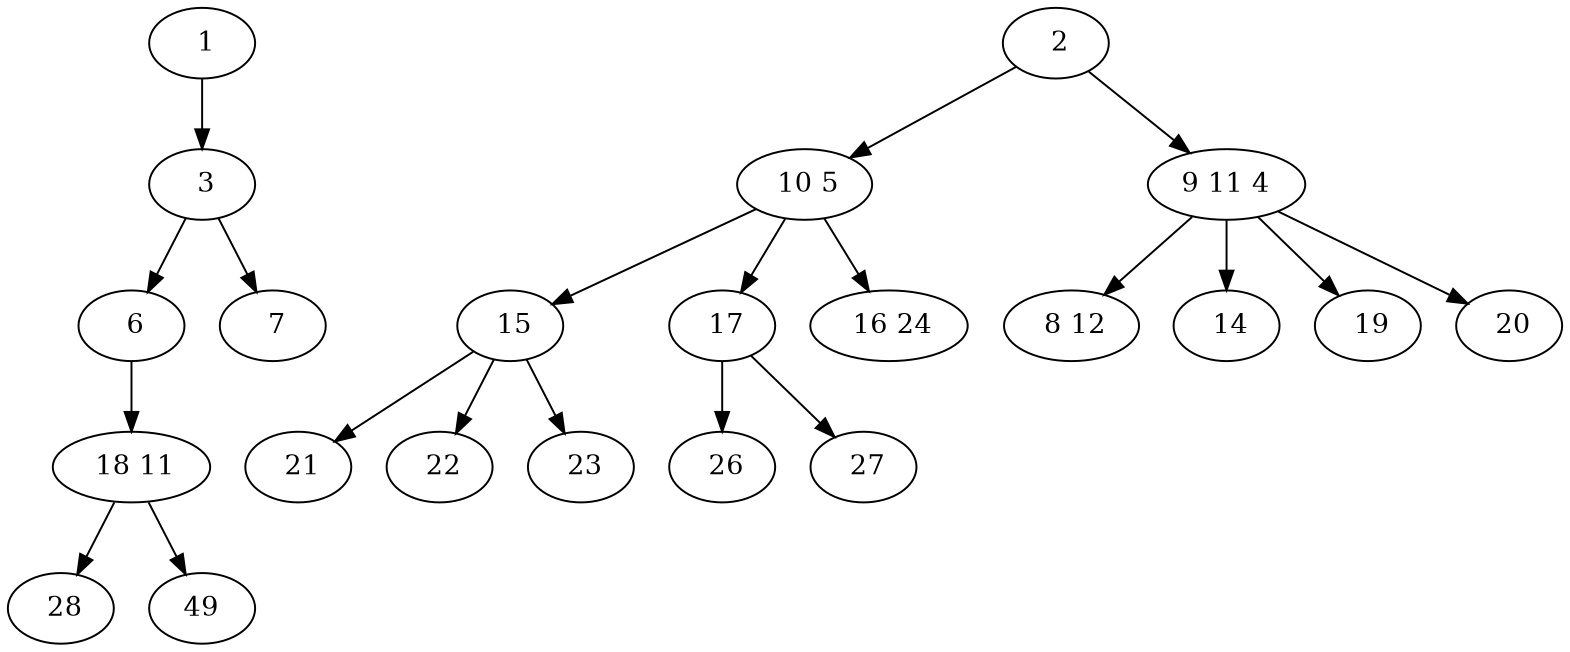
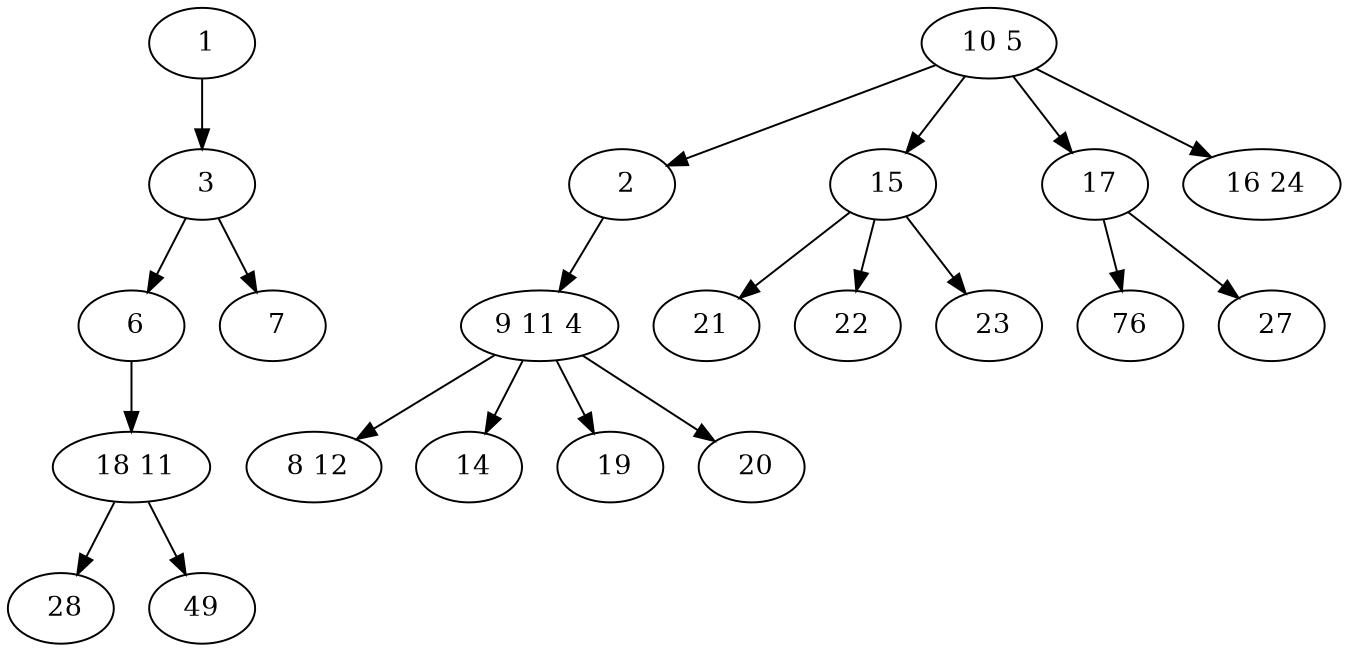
(942, 107) -> (811, 112)
(722, 467) -> (1130, 326)
